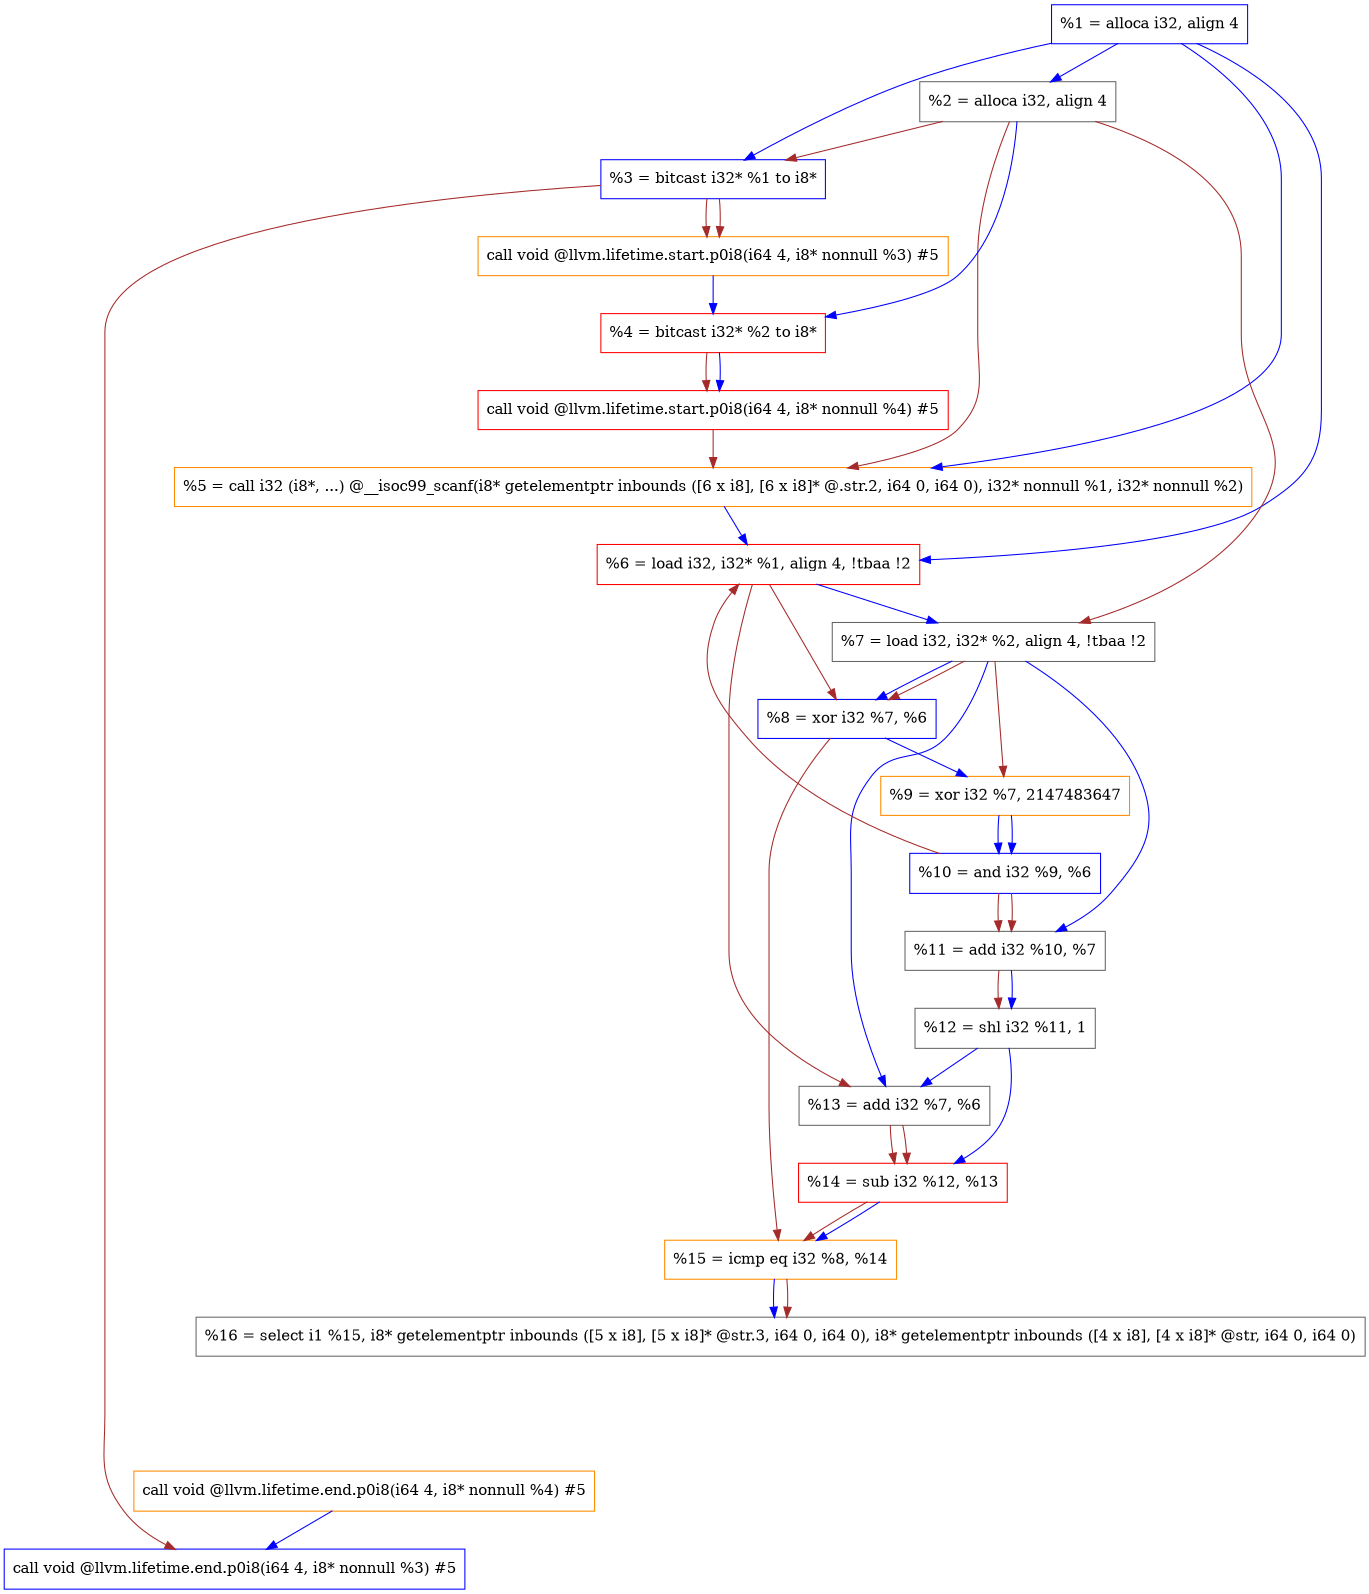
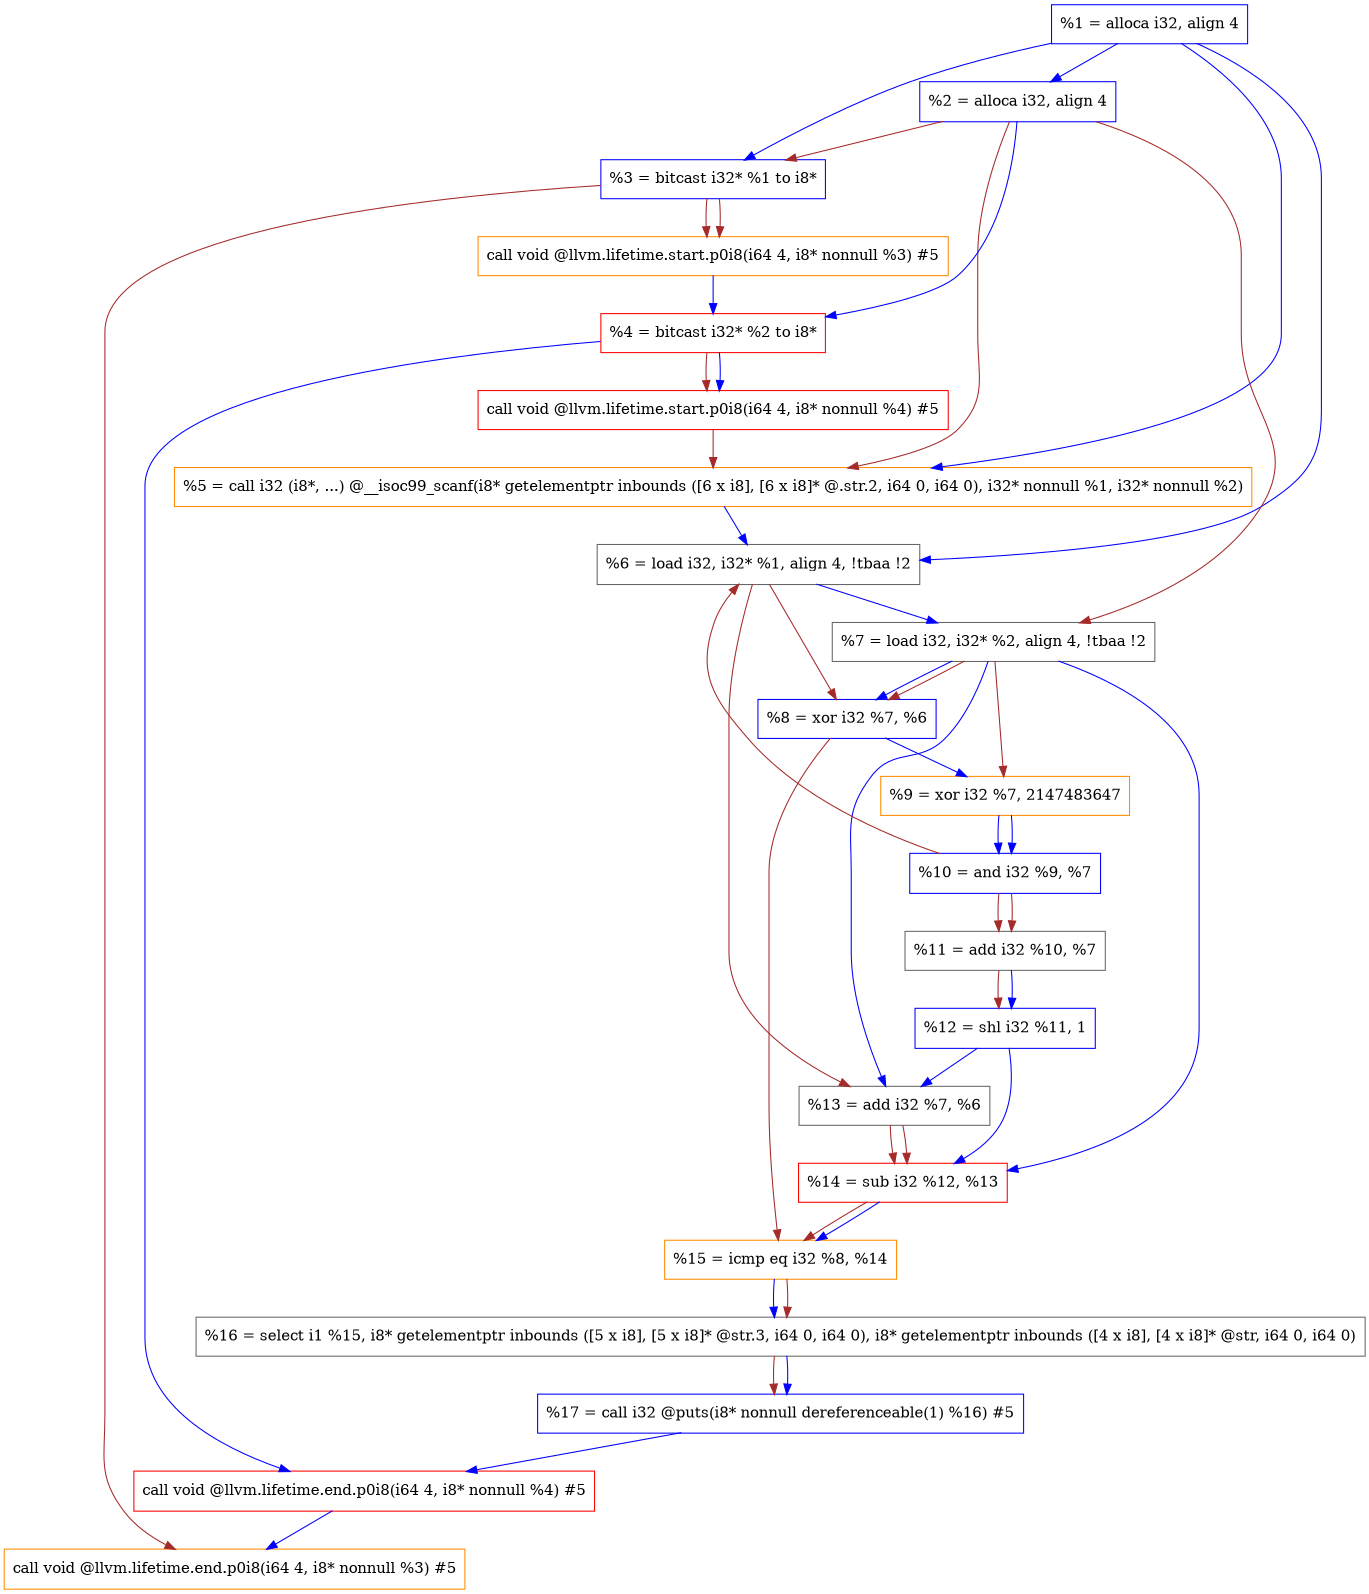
(1018, 102) -> (1018, 102)
(758, 565) -> (758, 565)
none -> (145, 763)
(1143, 787) -> (1199, 933)
(1005, 873) -> (1005, 873)
(1005, 1028) -> (1005, 1028)
none -> (781, 1414)
(364, 1491) -> (364, 1491)
(235, 1569) -> (235, 1569)
